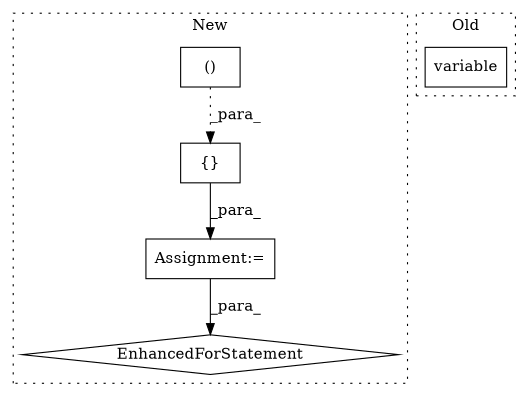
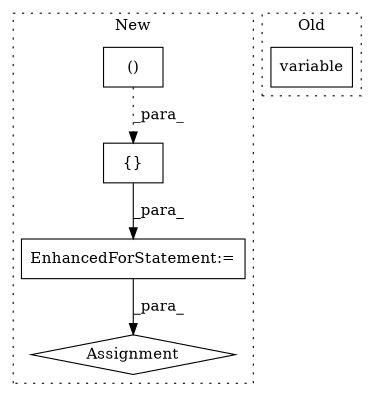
(210, 259) -> (133, 259)
(210, 355) -> (133, 355)
